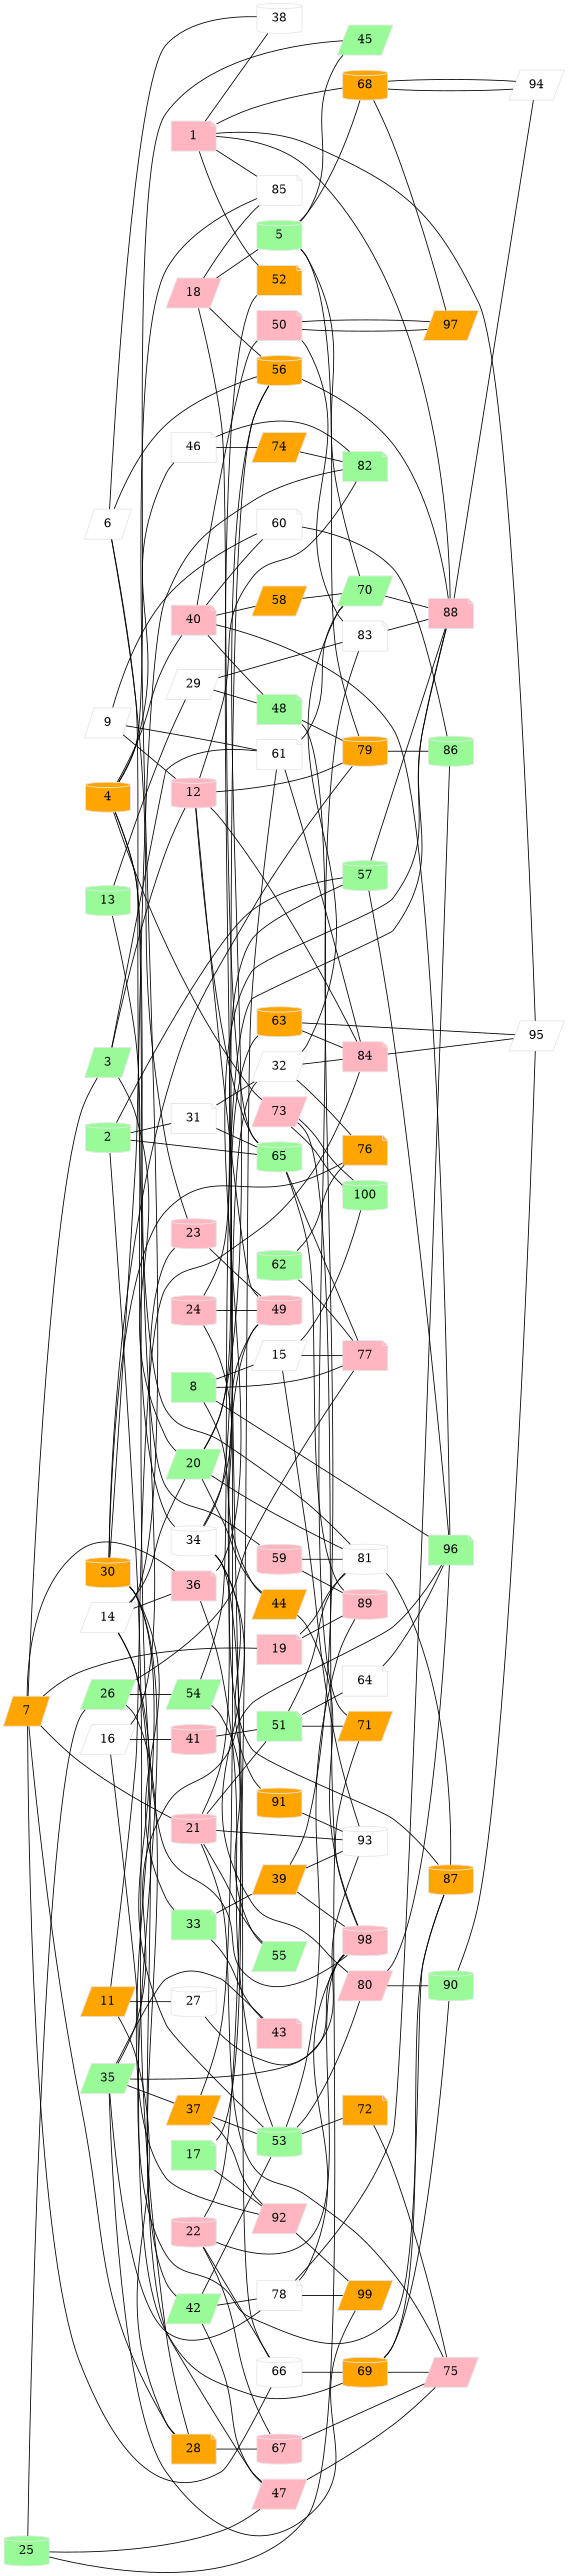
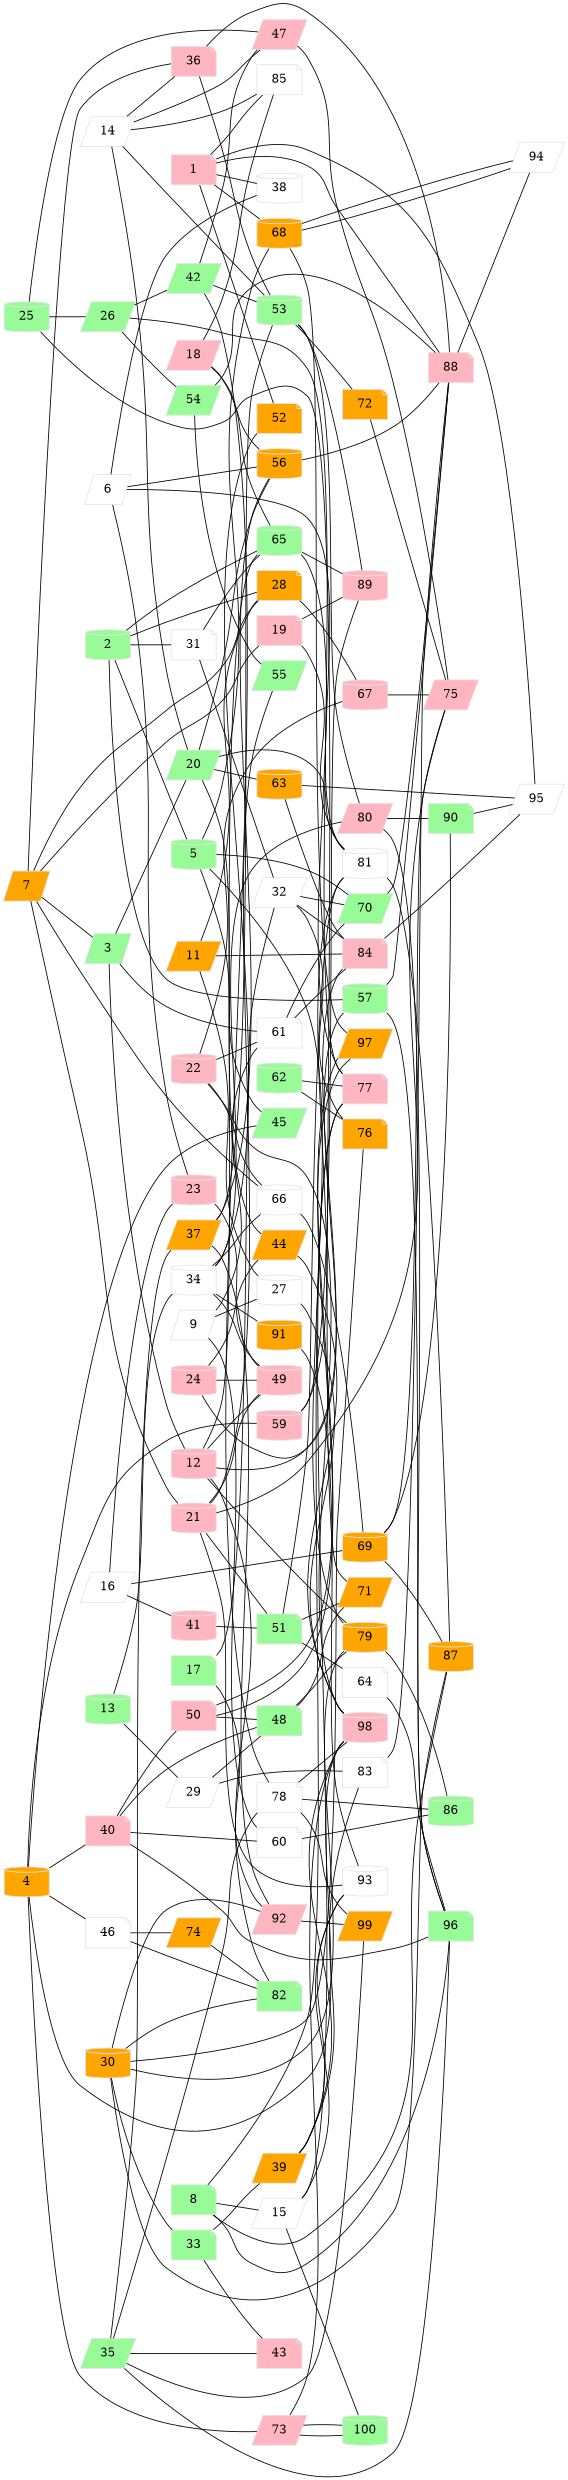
(237, 264) -> (156, 763)
(322, 481) -> (237, 1718)
(279, 601) -> none
(153, 760) -> (236, 1308)
(451, 1986) -> (451, 818)
(267, 2071) -> none
